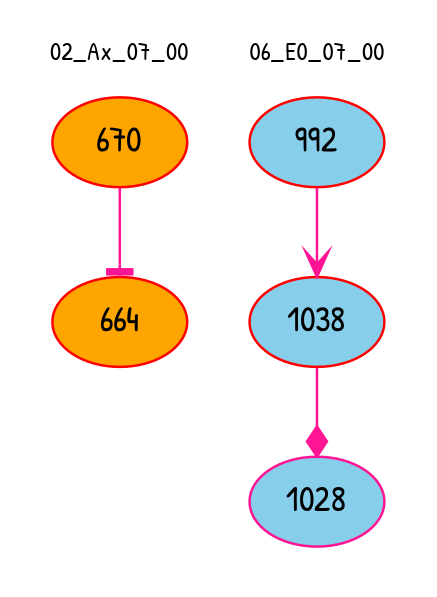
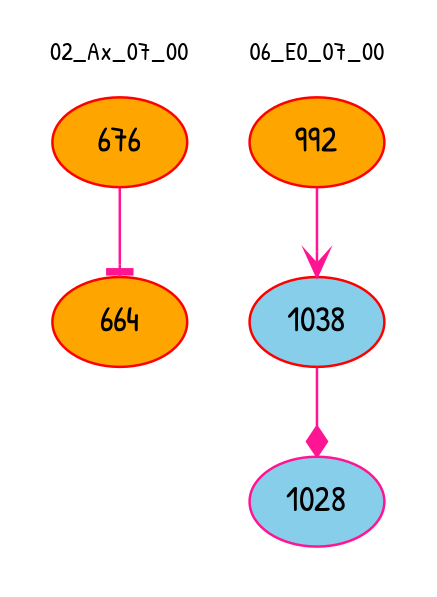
(120, 142) -> (120, 142)
(317, 142) -> (317, 142)
